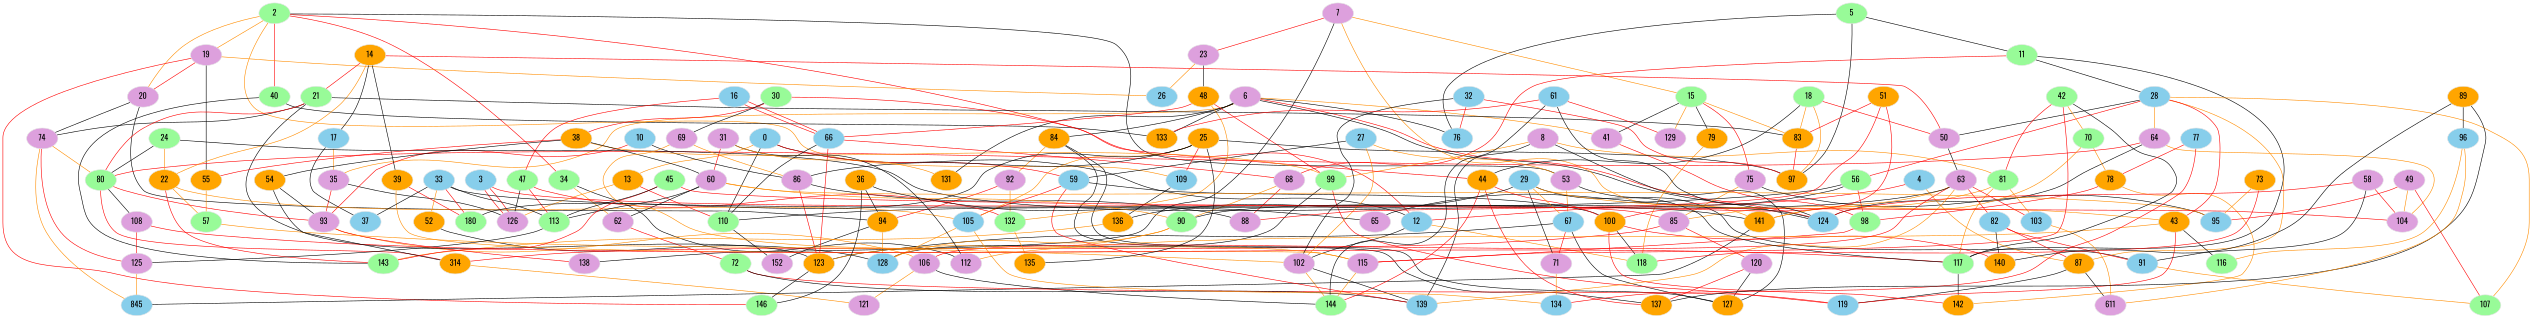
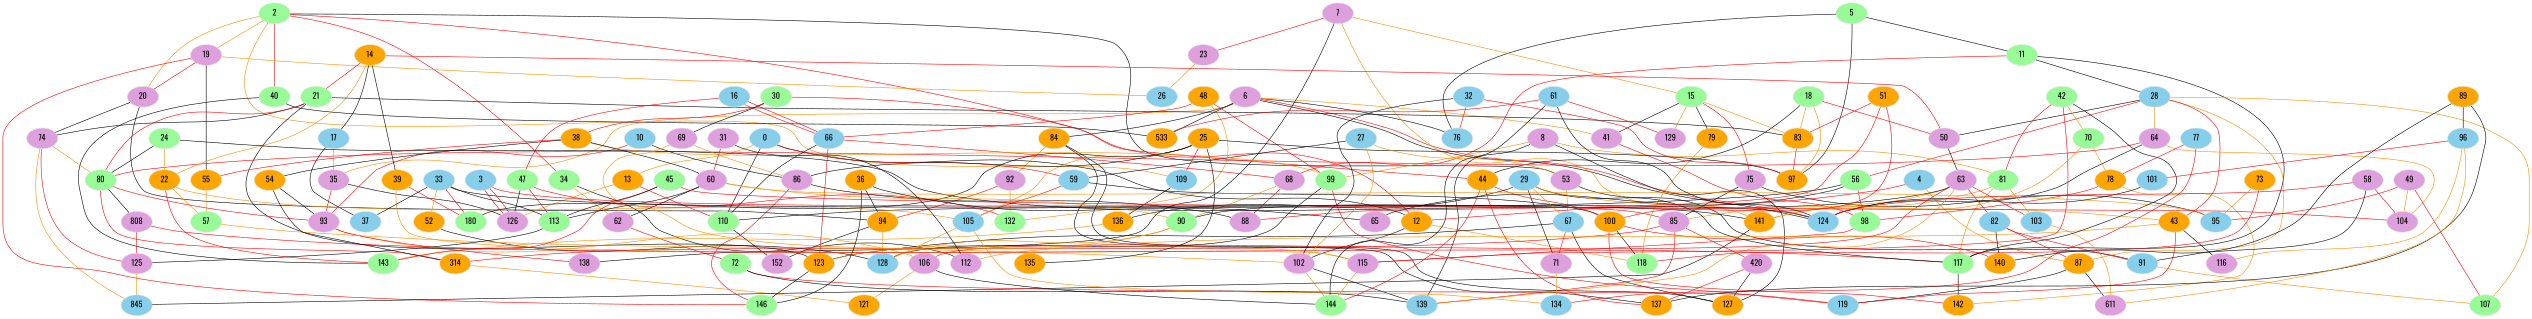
(1204, 76) -> none
(1162, 138) -> (1162, 138)
(946, 180) -> none
none -> (2152, 180)
(1712, 201) -> (1712, 201)
(137, 222) -> (137, 222)
(808, 222) -> (748, 229)
(1417, 222) -> (1417, 222)
(1020, 243) -> none
(1757, 264) -> (1757, 264)
(2222, 264) -> (2222, 264)
(1207, 268) -> (1573, 289)
(864, 305) -> (864, 305)
